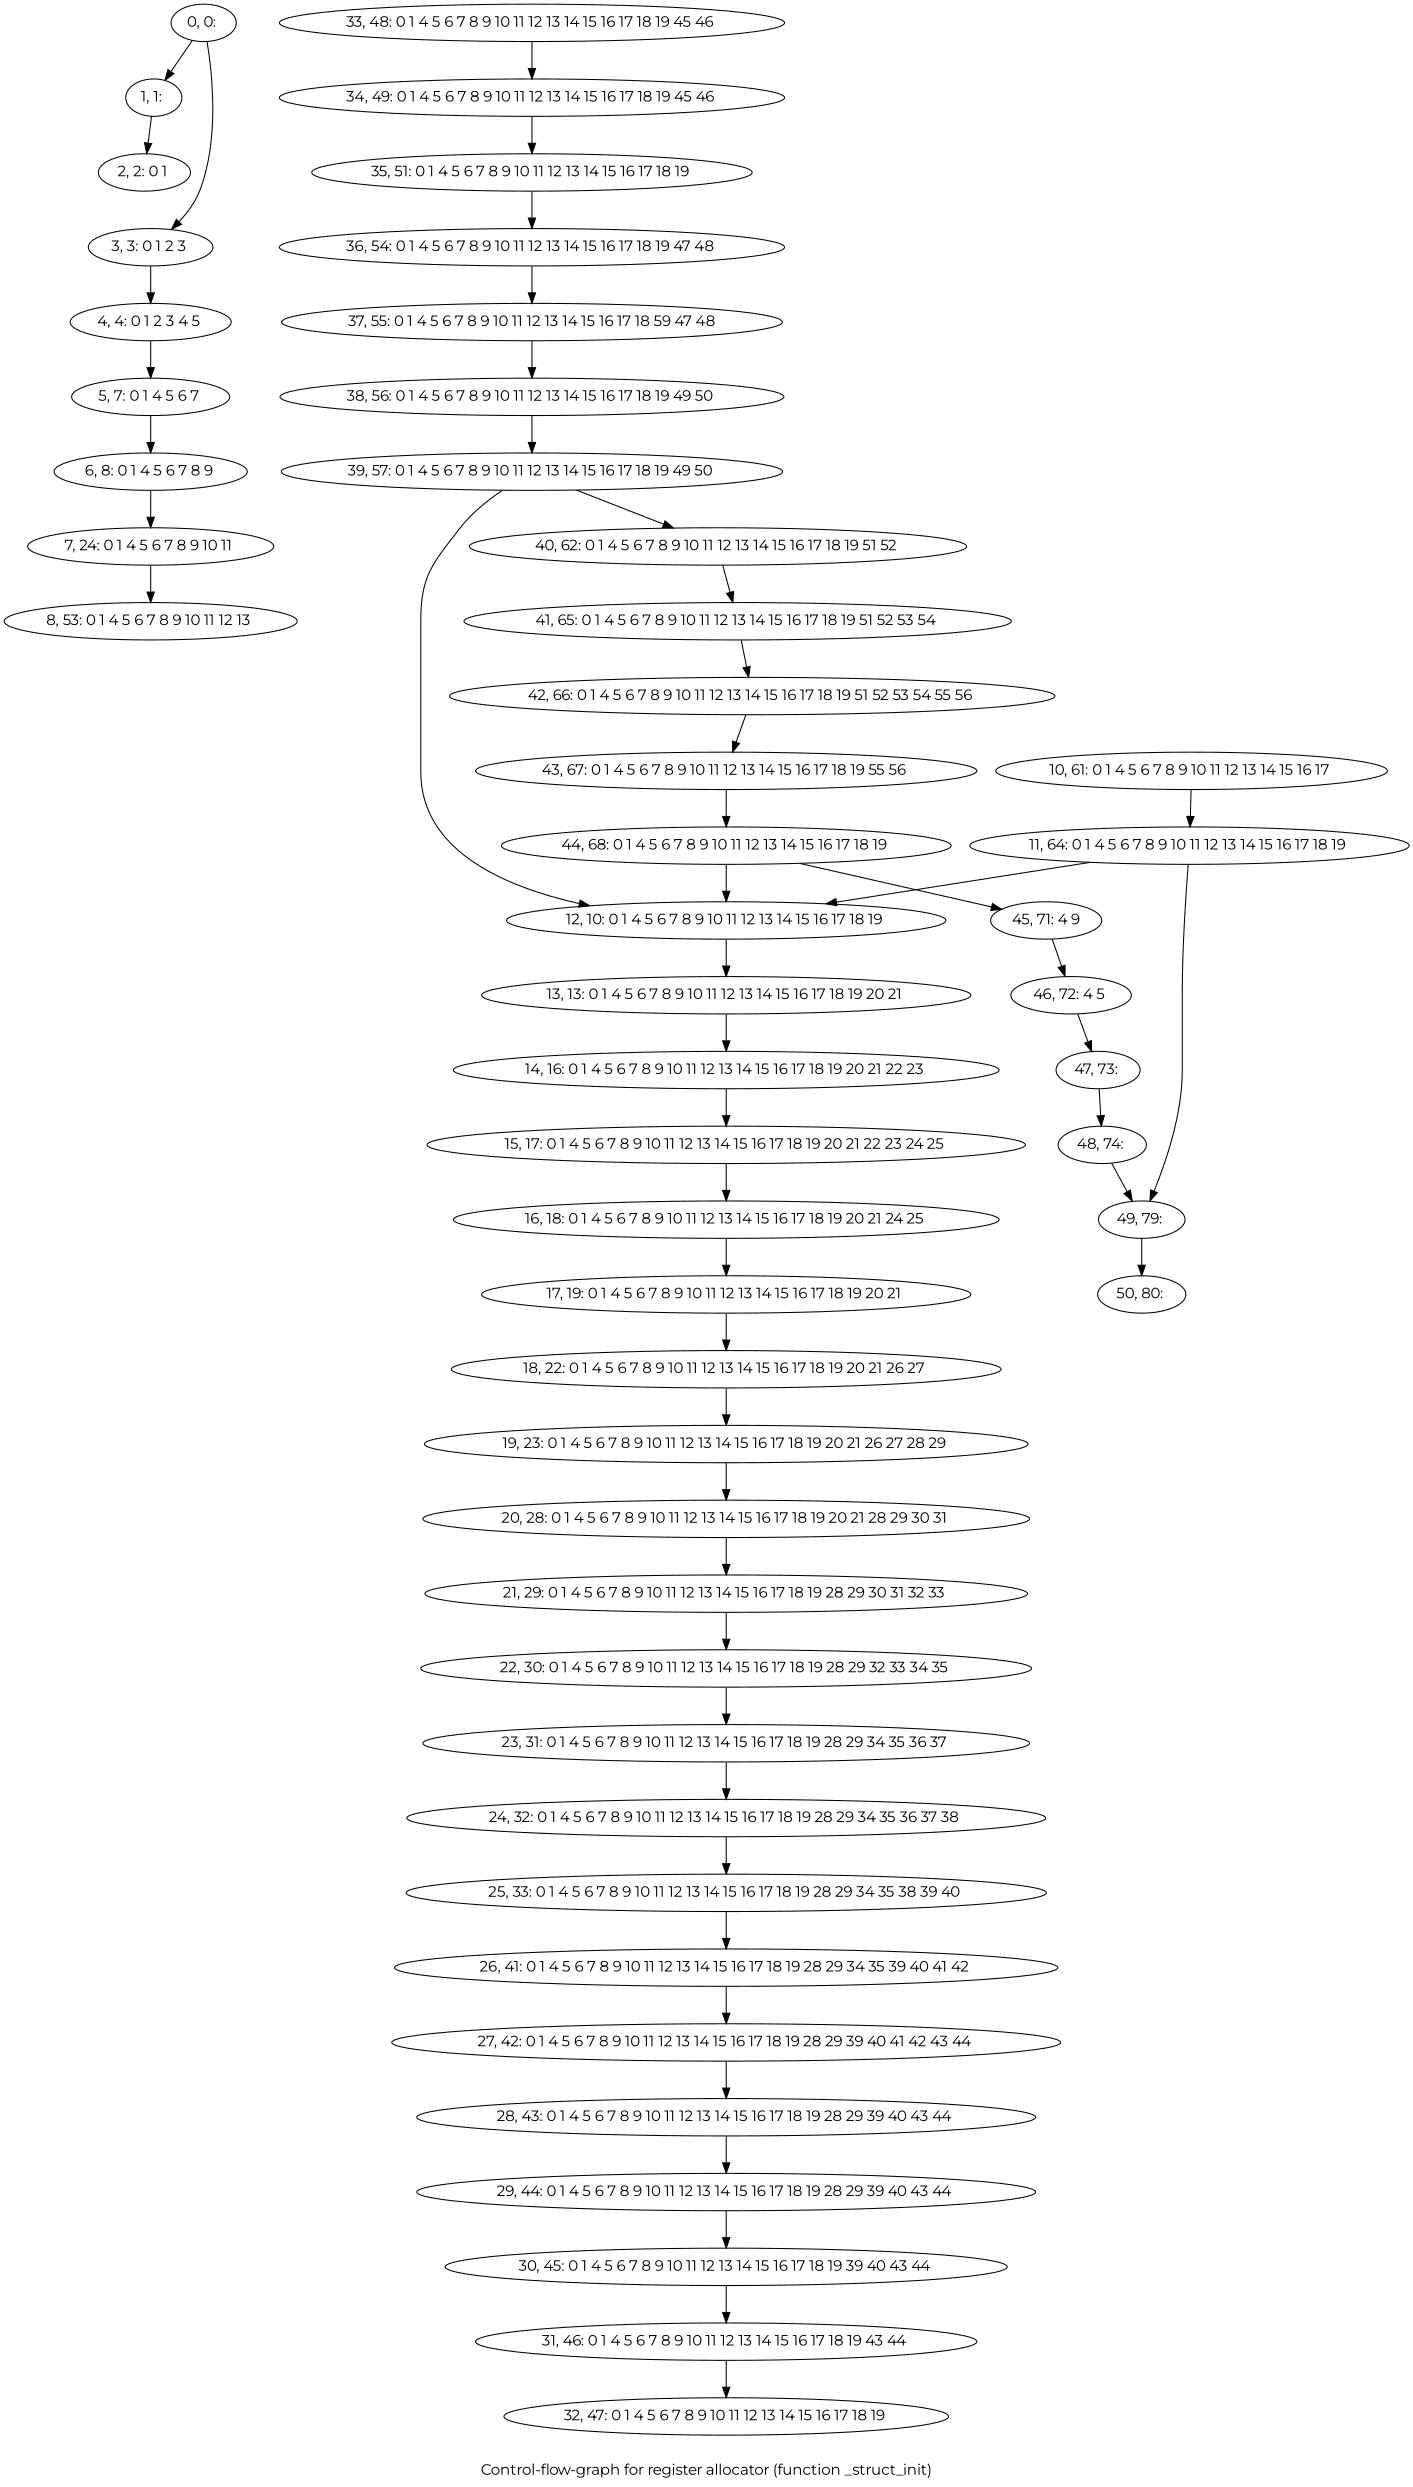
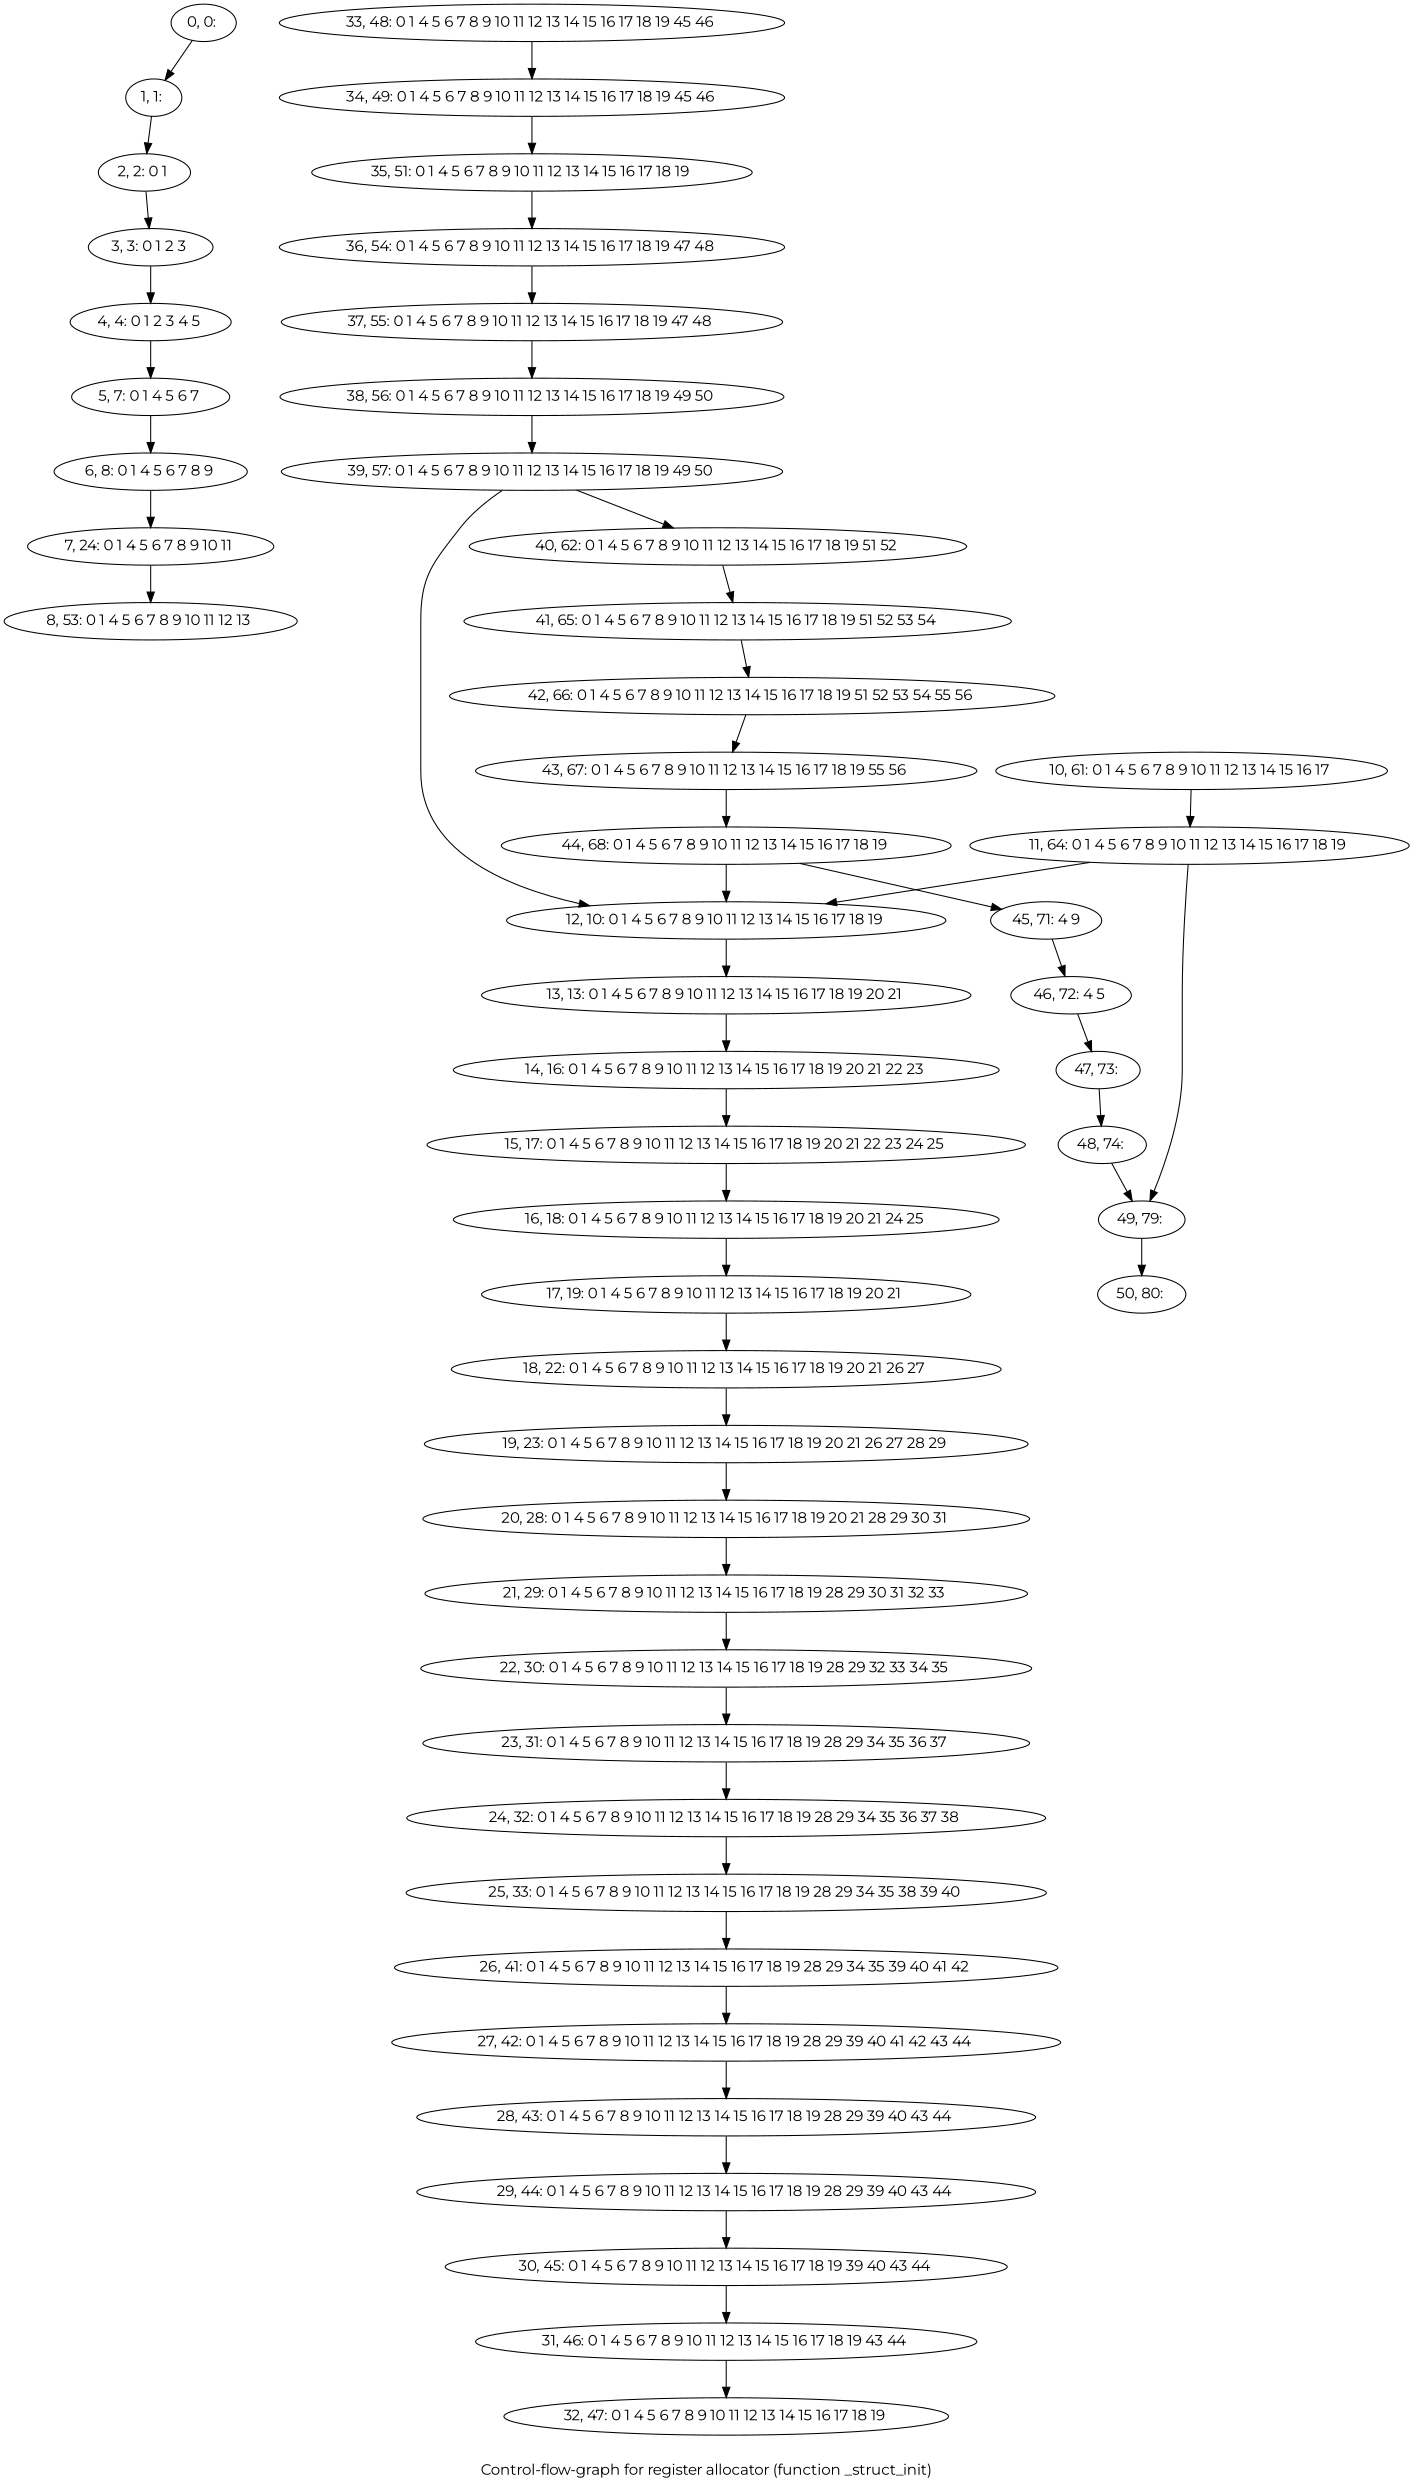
(212, 135) -> (147, 205)
(532, 322) -> (532, 322)
